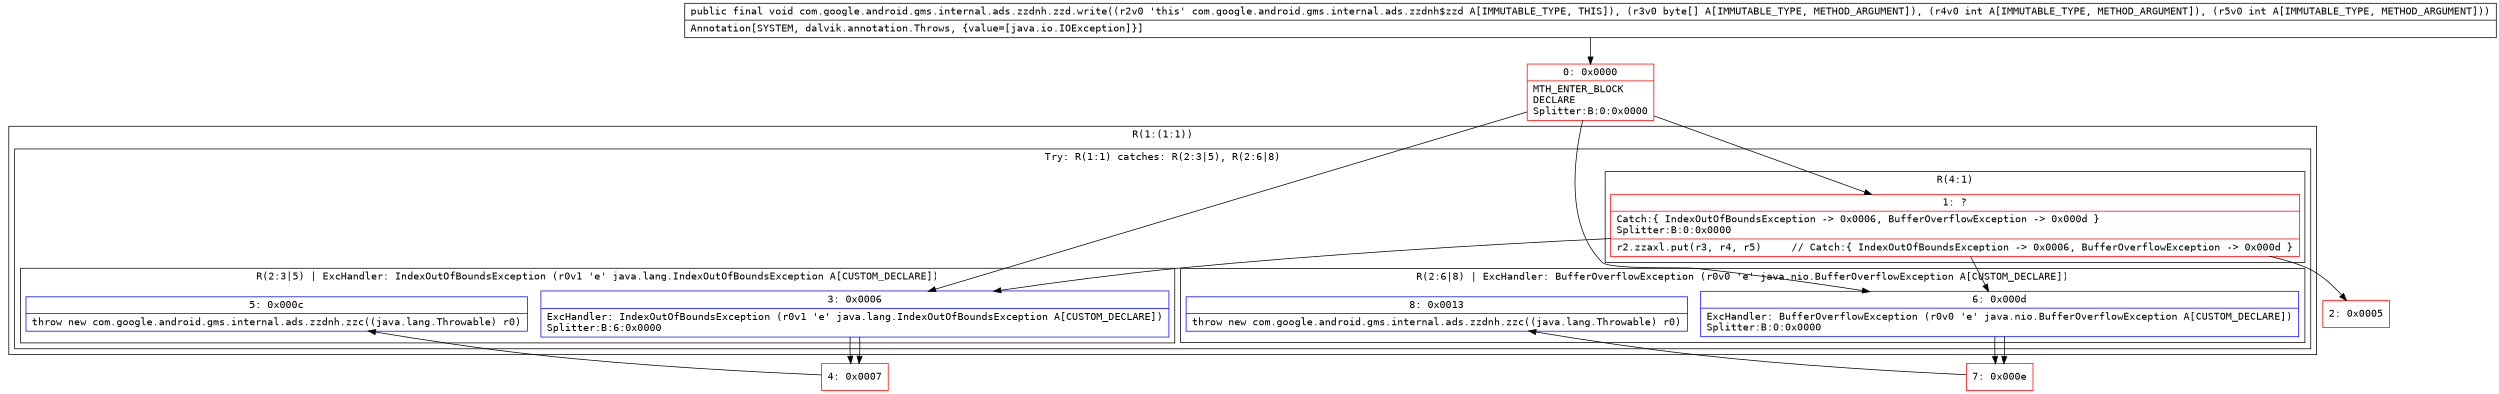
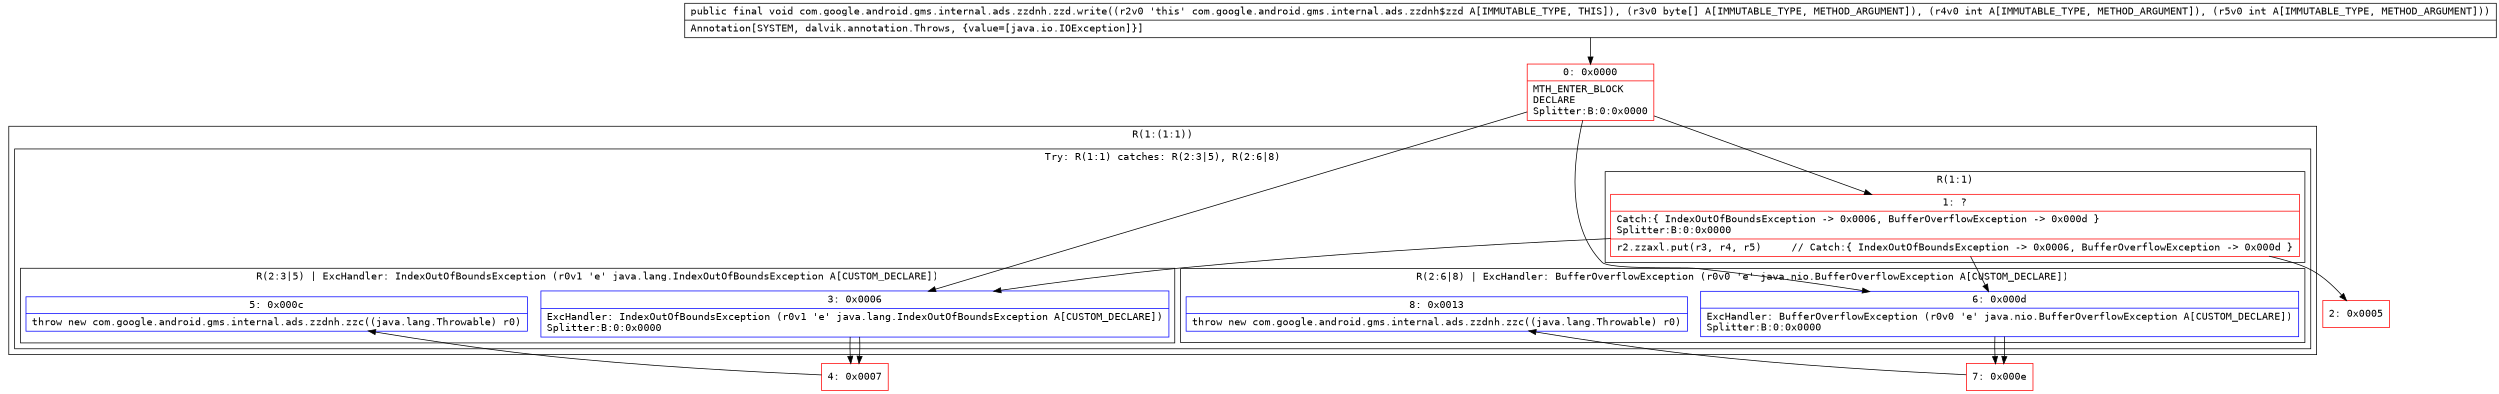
(1955, 180) -> (1955, 180)
(604, 328) -> (604, 328)
